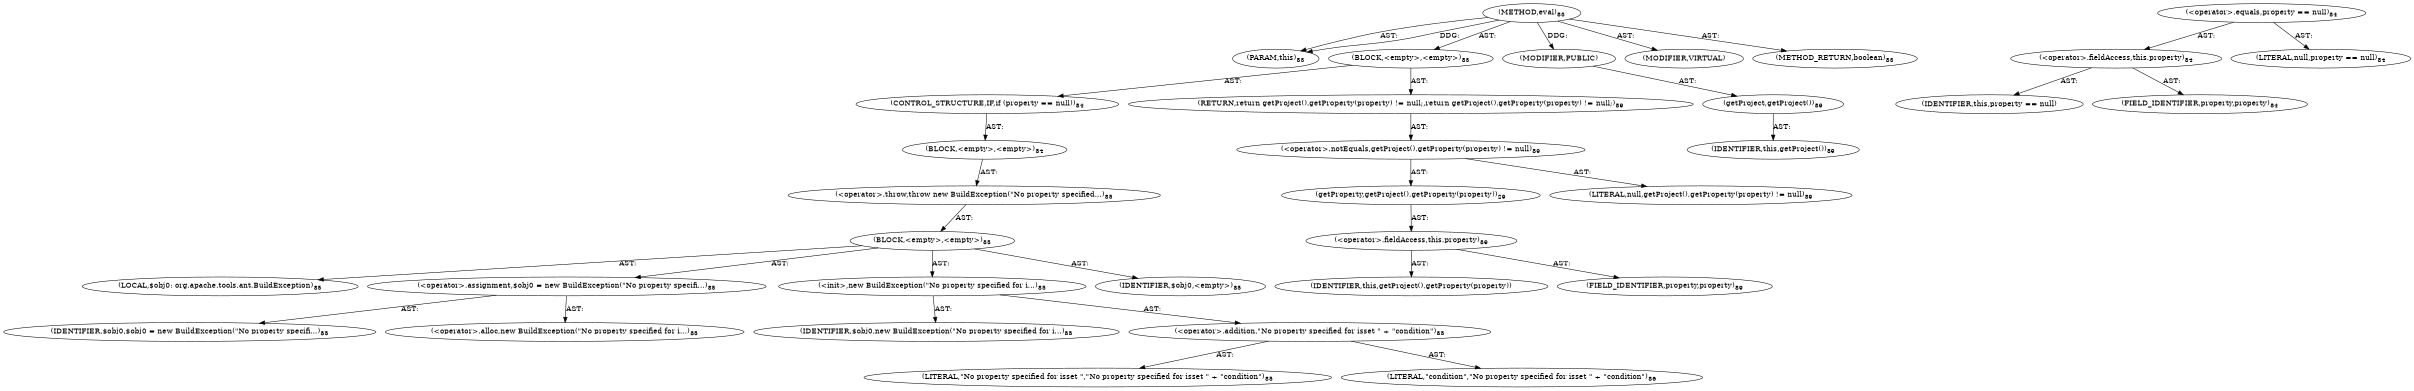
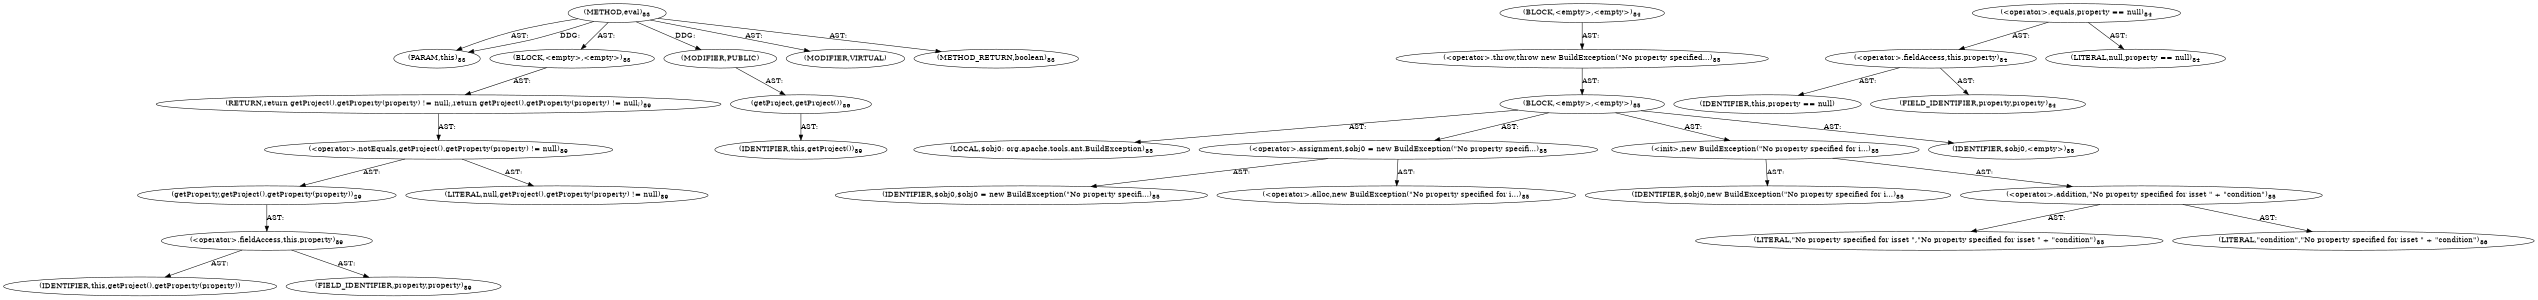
(1819, 103) -> (847, 103)
(987, 104) -> none
